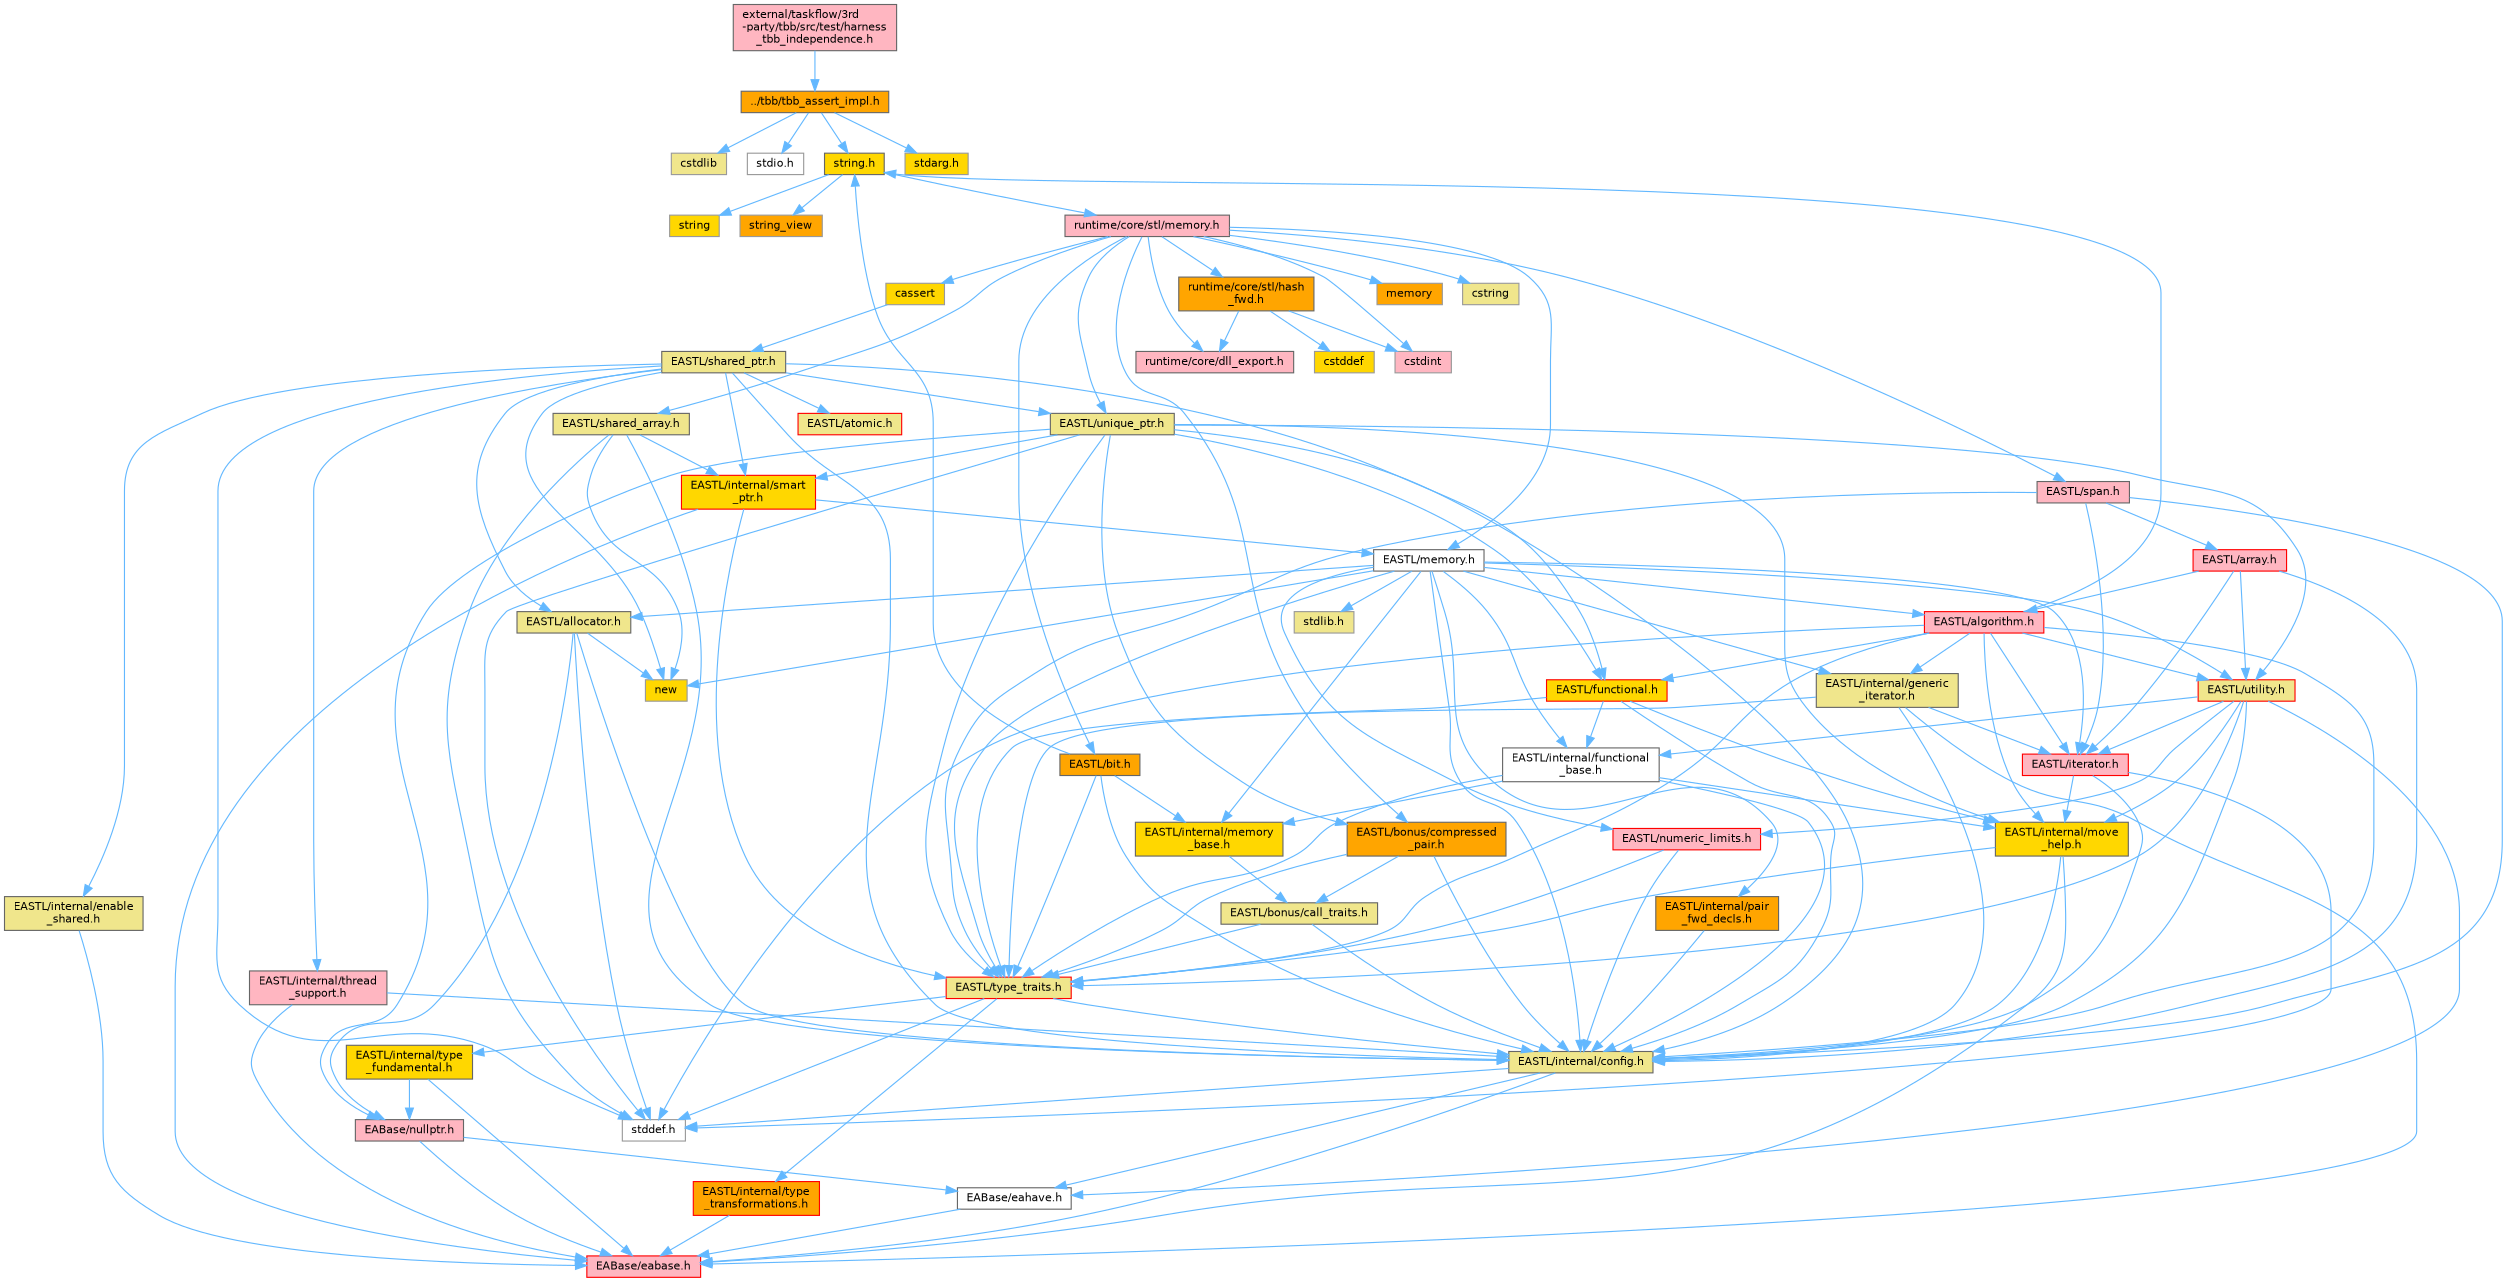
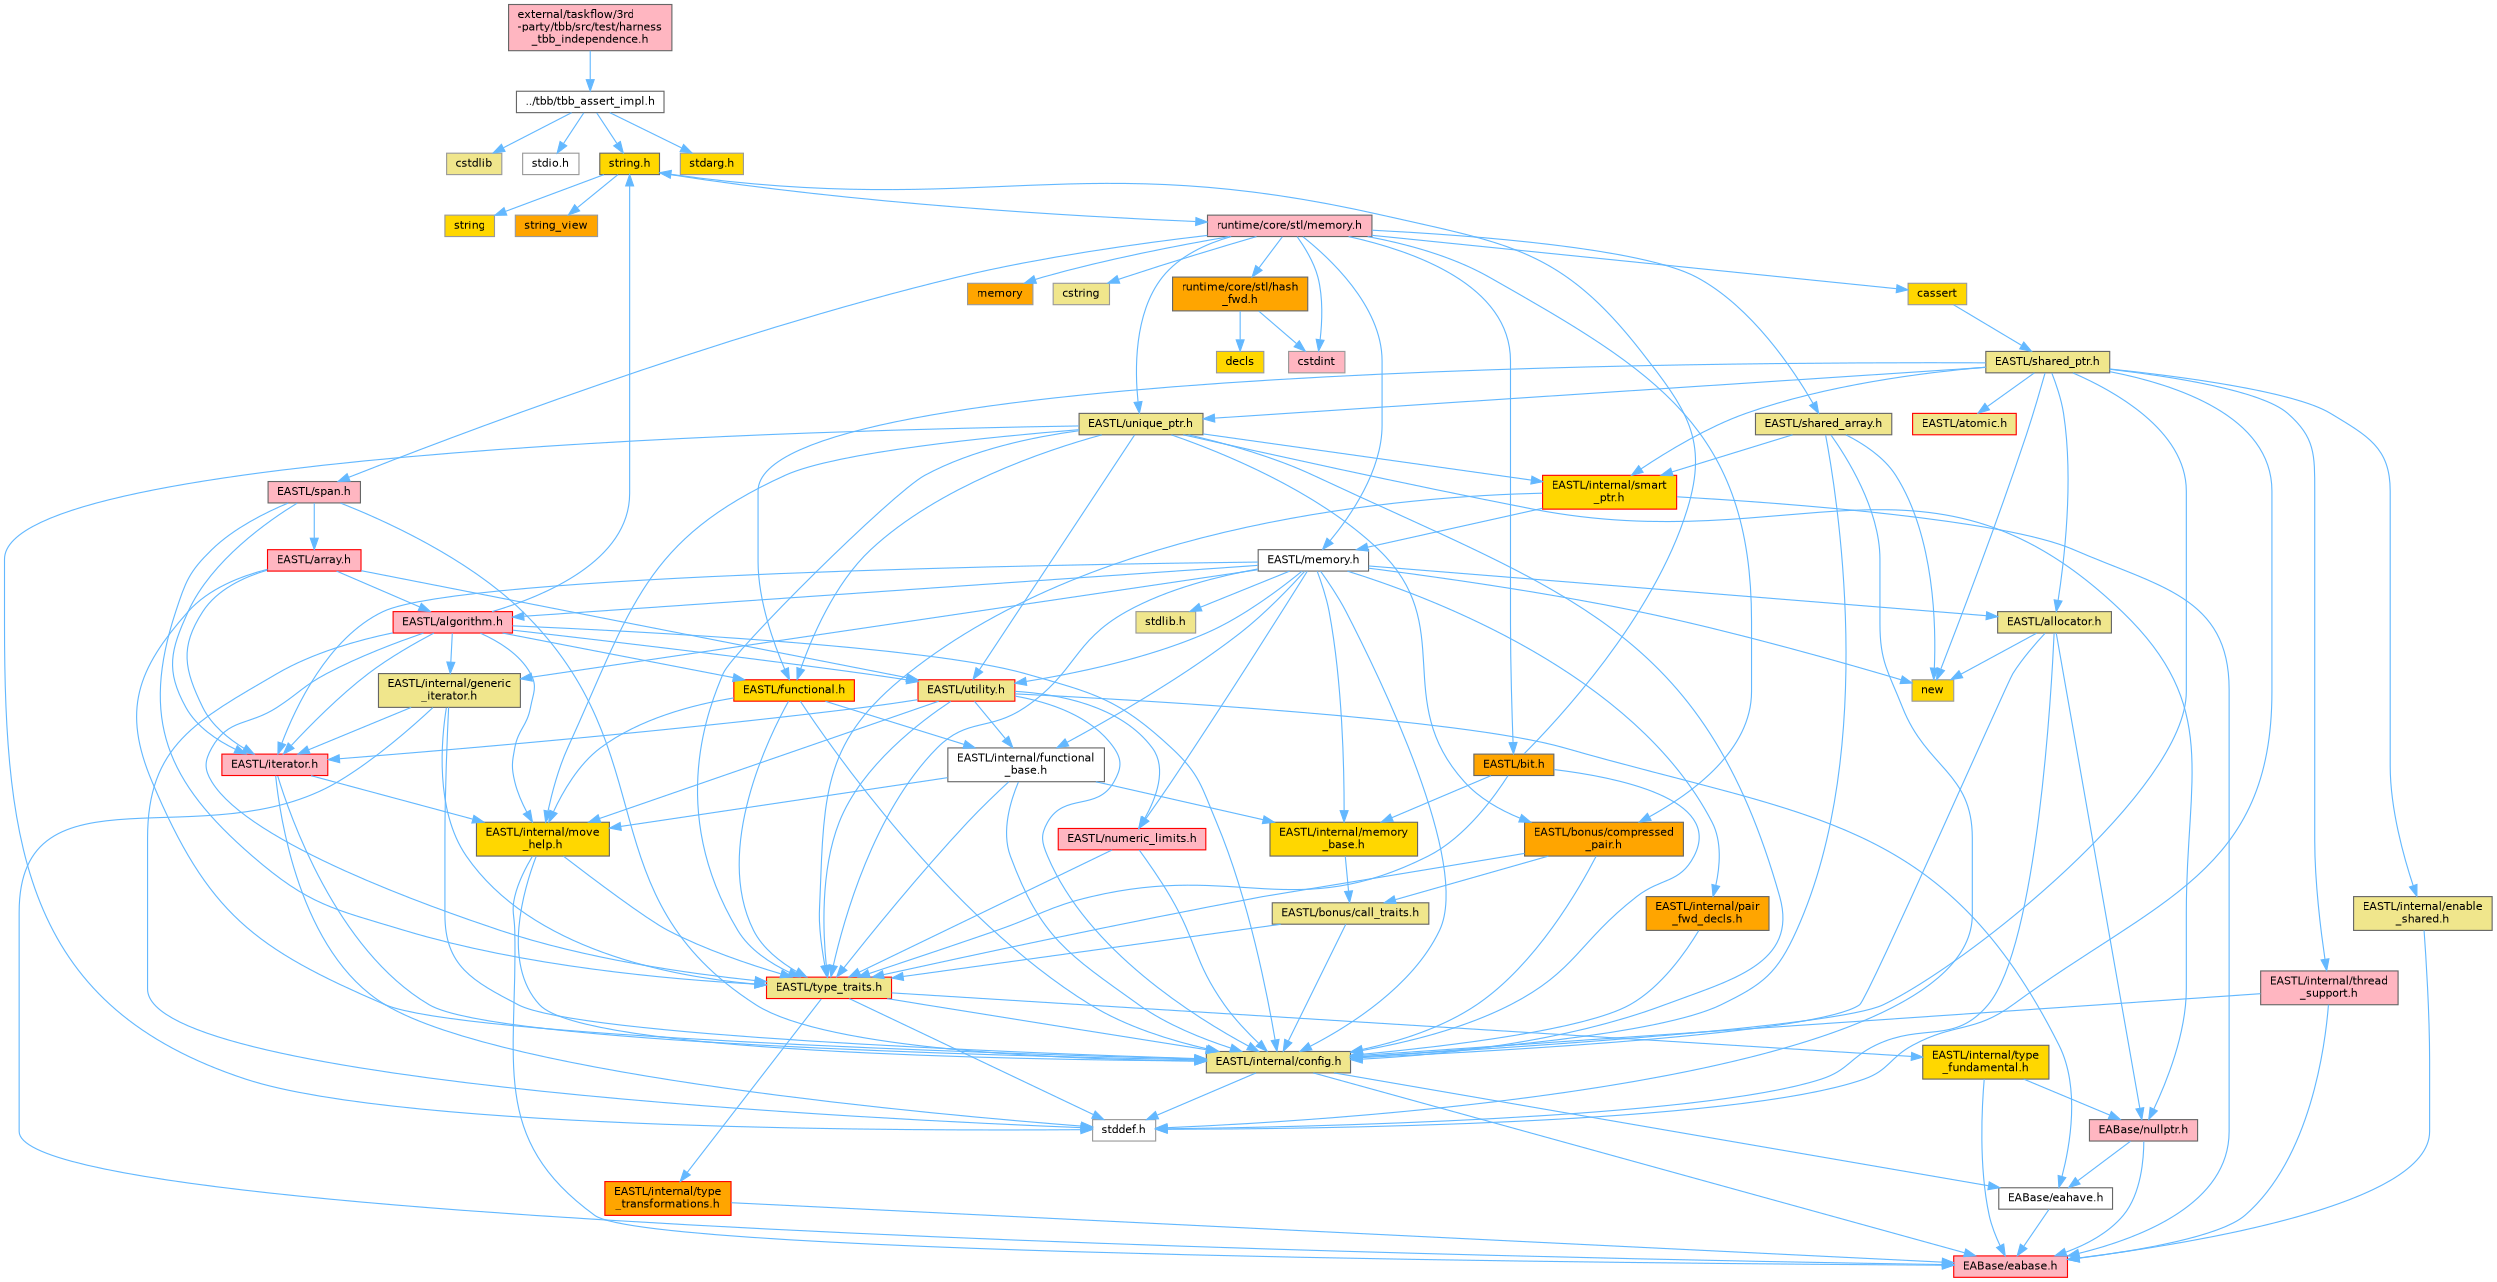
(815, 102) -> (590, 102)
(1215, 362) -> none
(1344, 362) -> (1240, 362)
